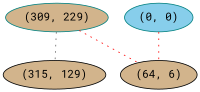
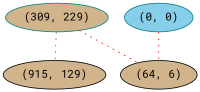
(55, 75) -> (55, 75)
